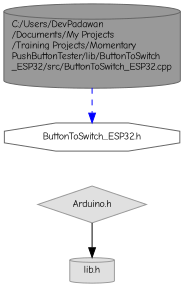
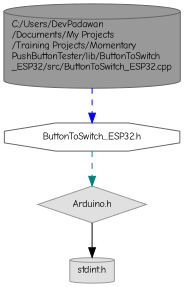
none -> (92, 164)
(92, 270) -> (92, 270)
